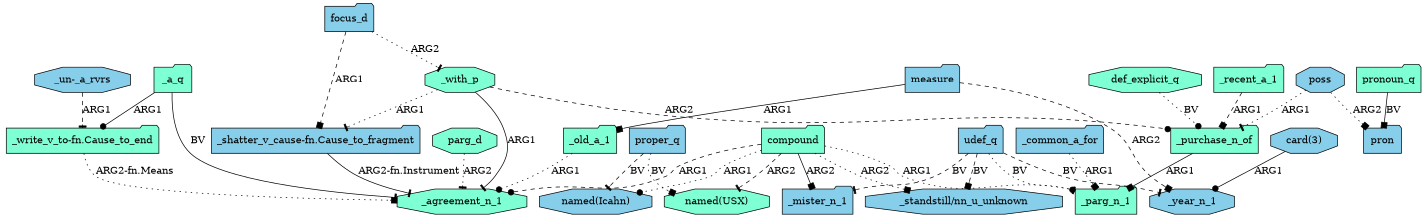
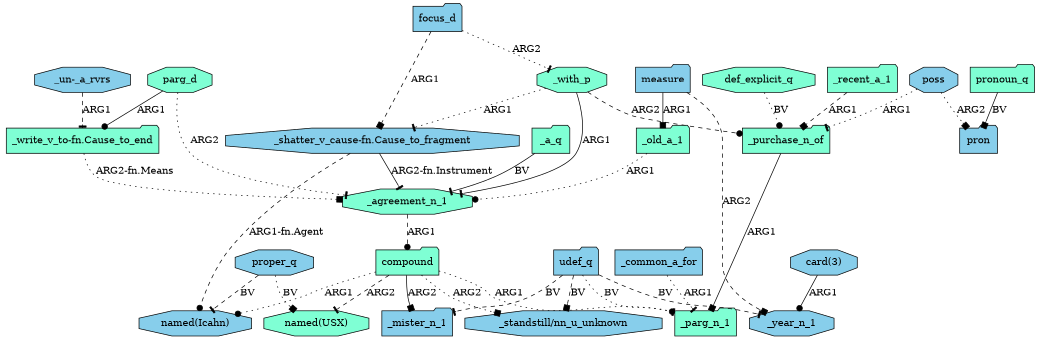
(130, 109) -> (135, 108)
(316, 141) -> (372, 141)
(657, 141) -> (274, 262)
(1081, 168) -> (679, 292)
(641, 184) -> (407, 229)
none -> (261, 216)
